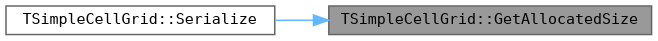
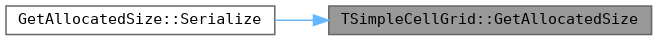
(140, 20) -> (140, 20)
